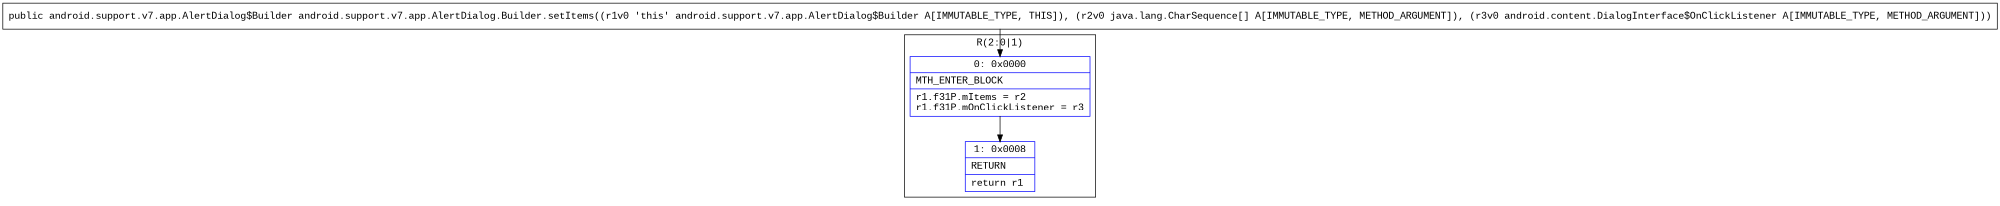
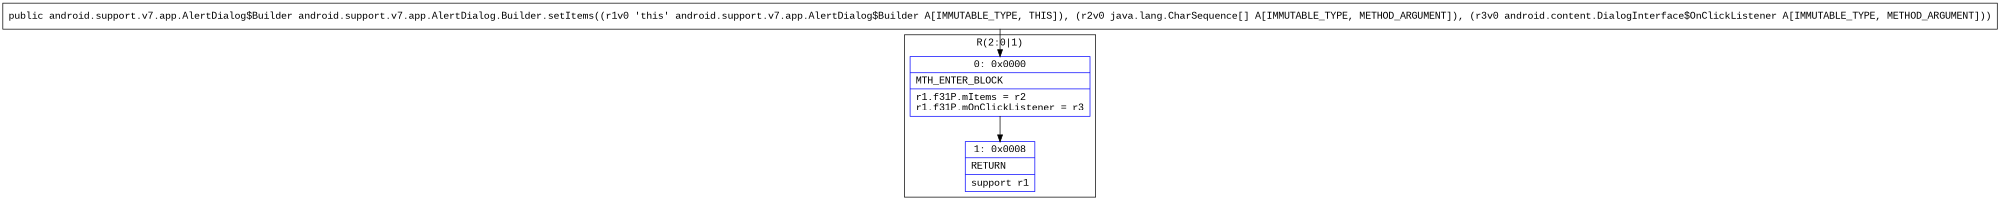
(997, 183) -> (1000, 183)
